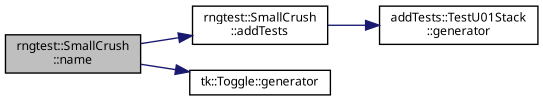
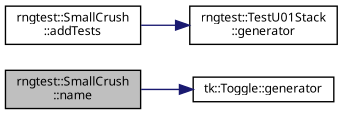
(459, 25) -> (263, 25)
(160, 41) -> none
